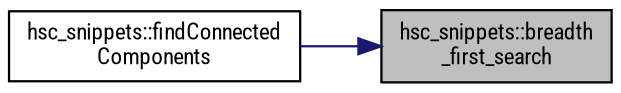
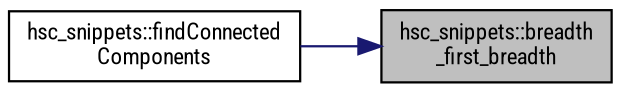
(497, 46) -> (497, 46)
